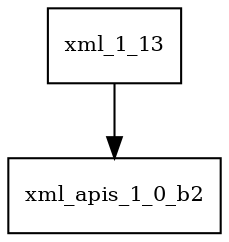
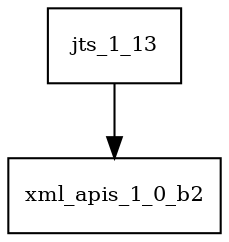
(115, 46) -> (115, 46)
